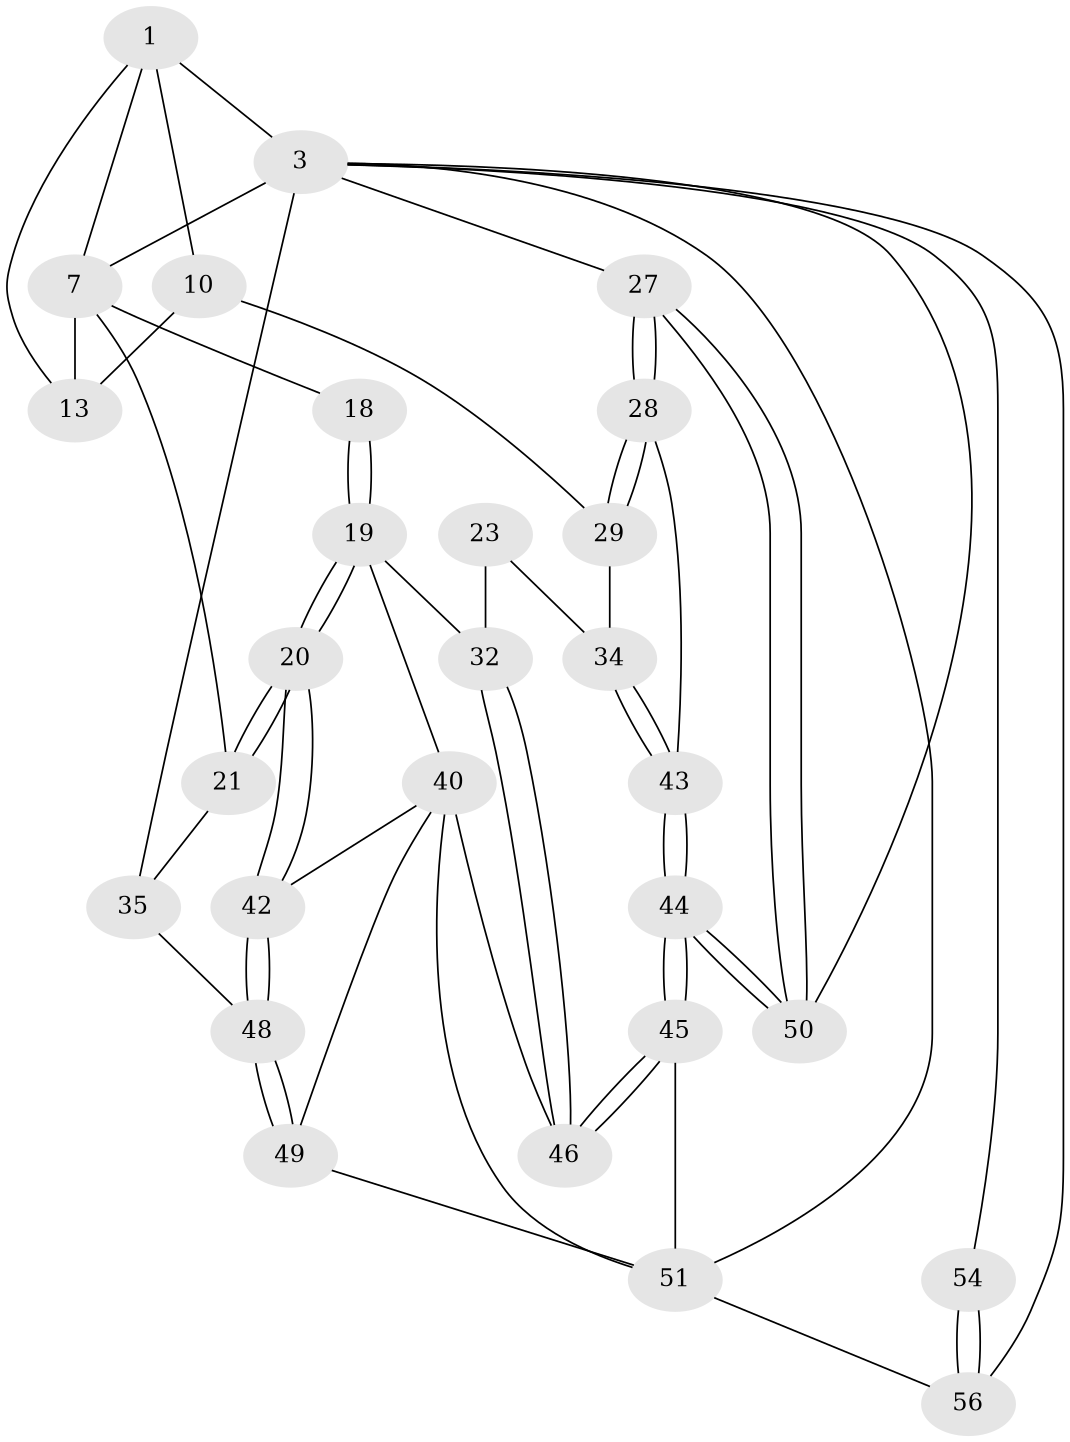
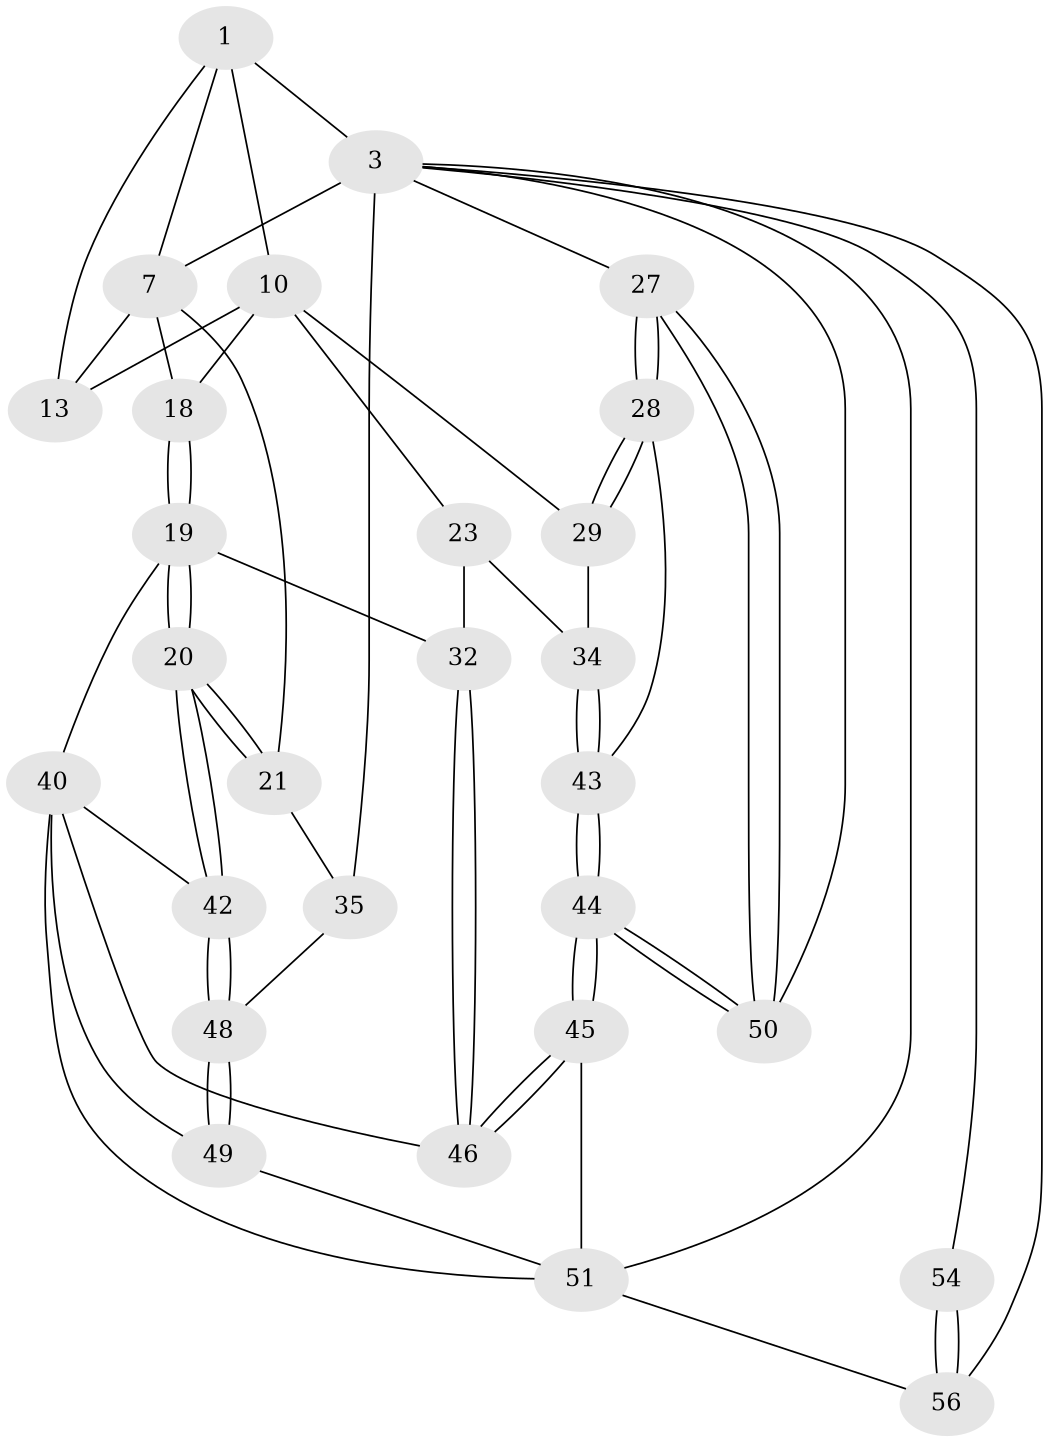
none -> (231, 343)
none -> (358, 396)
